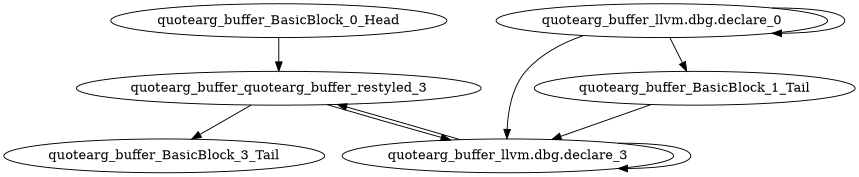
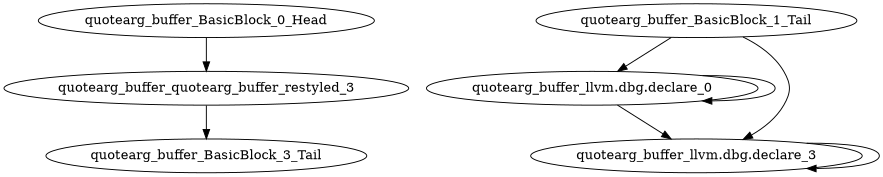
(676, 50) -> (648, 52)
(384, 121) -> none
(403, 123) -> none
